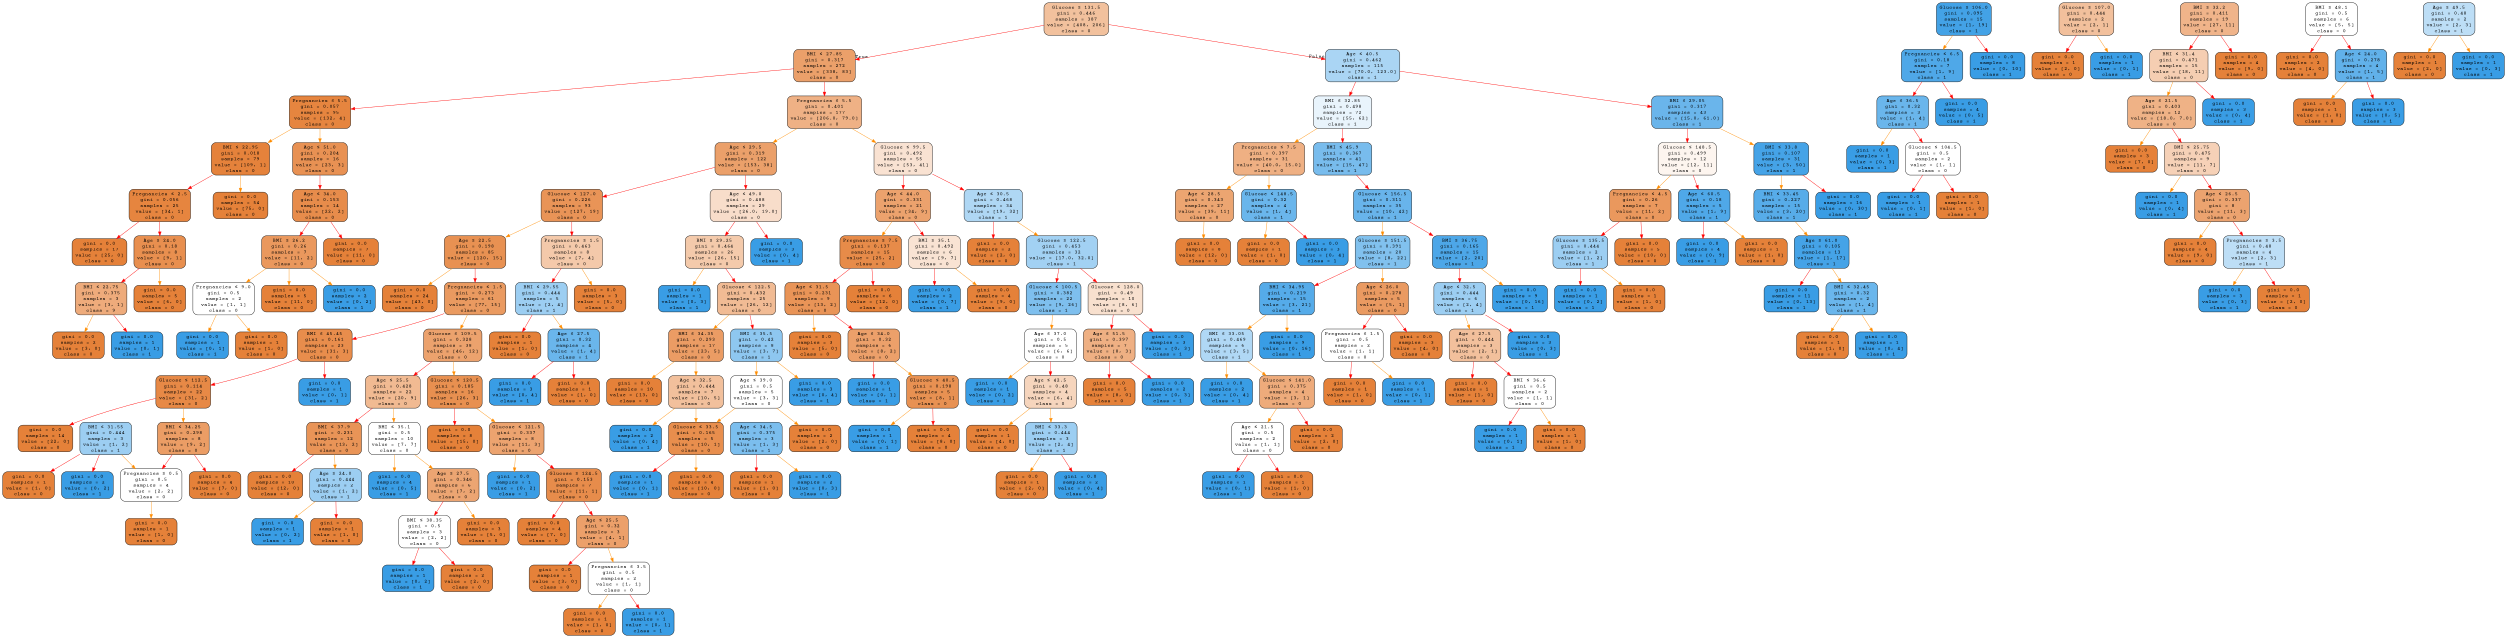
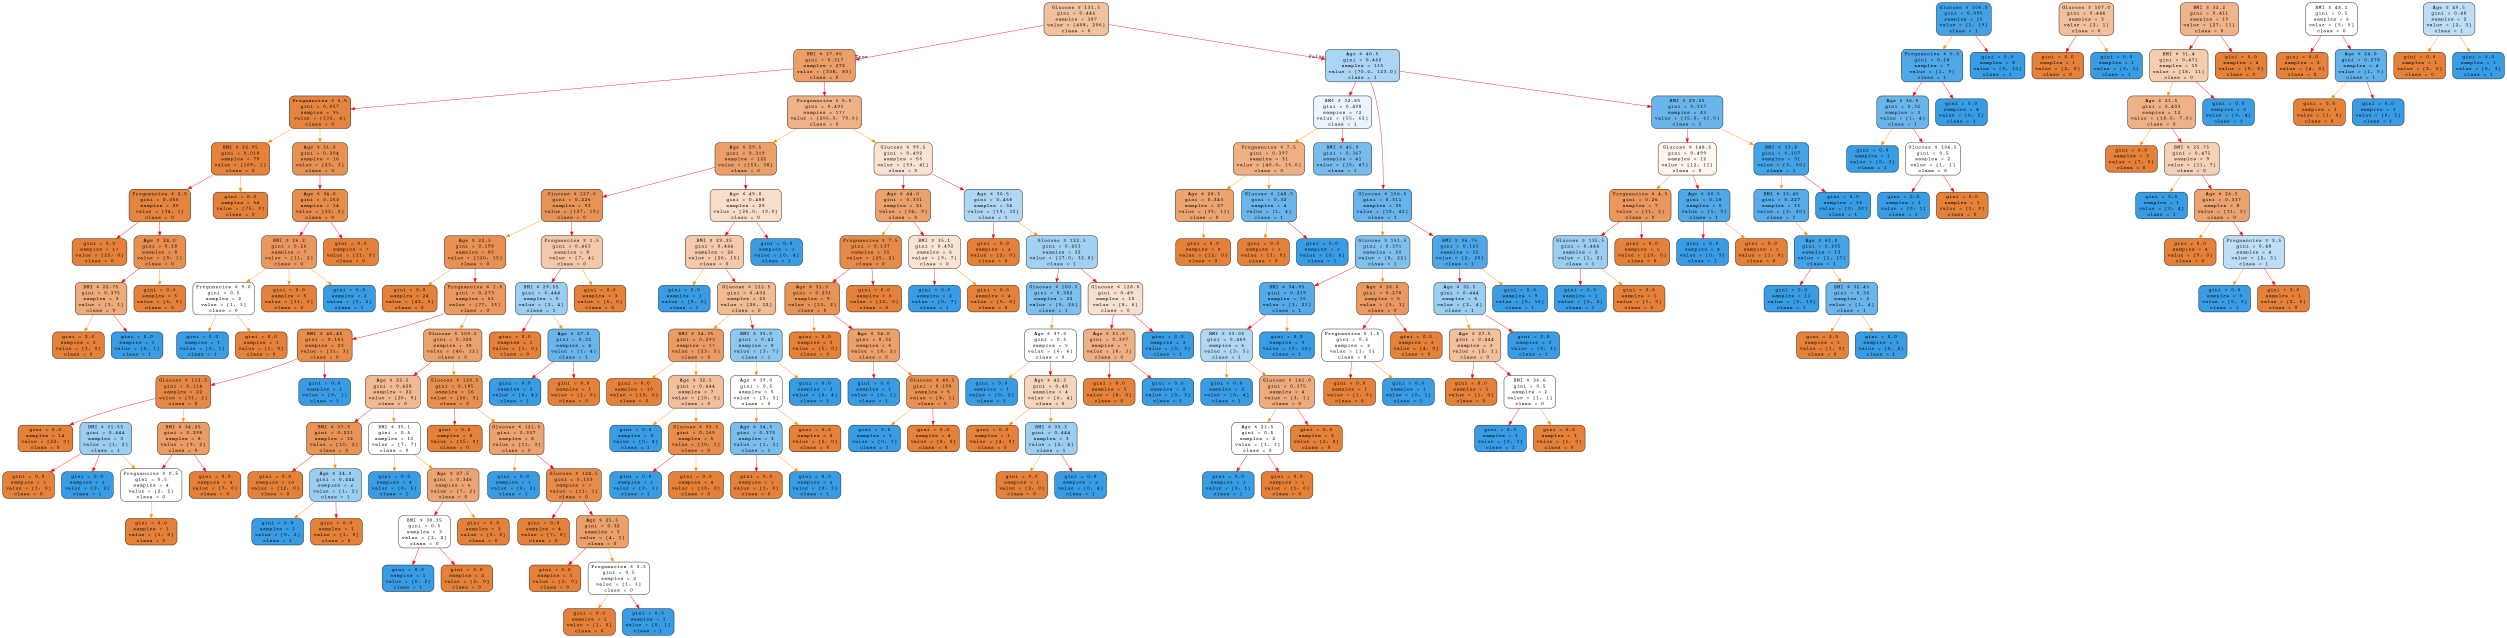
(1361, 181) -> (1381, 133)
(2222, 205) -> (2222, 205)
(1258, 321) -> (1258, 321)
(728, 414) -> (756, 413)
